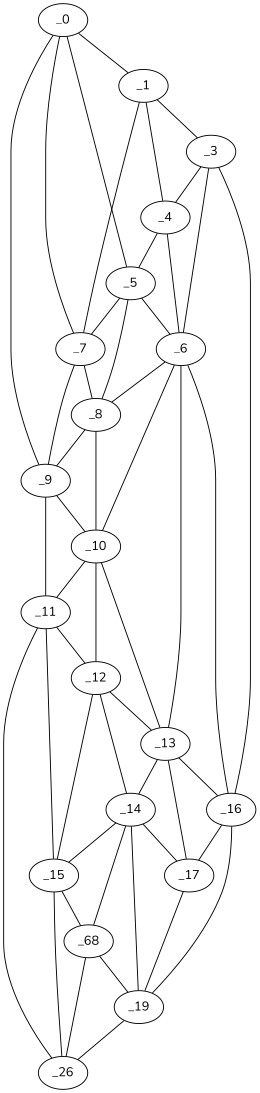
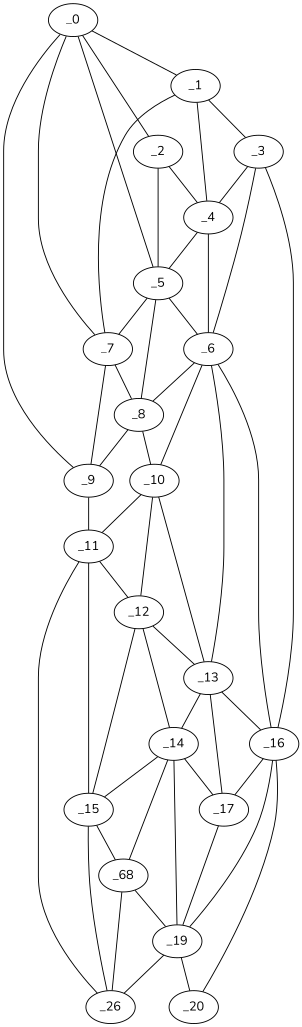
none -> (158, 152)
(71, 514) -> none
none -> (194, 1007)
